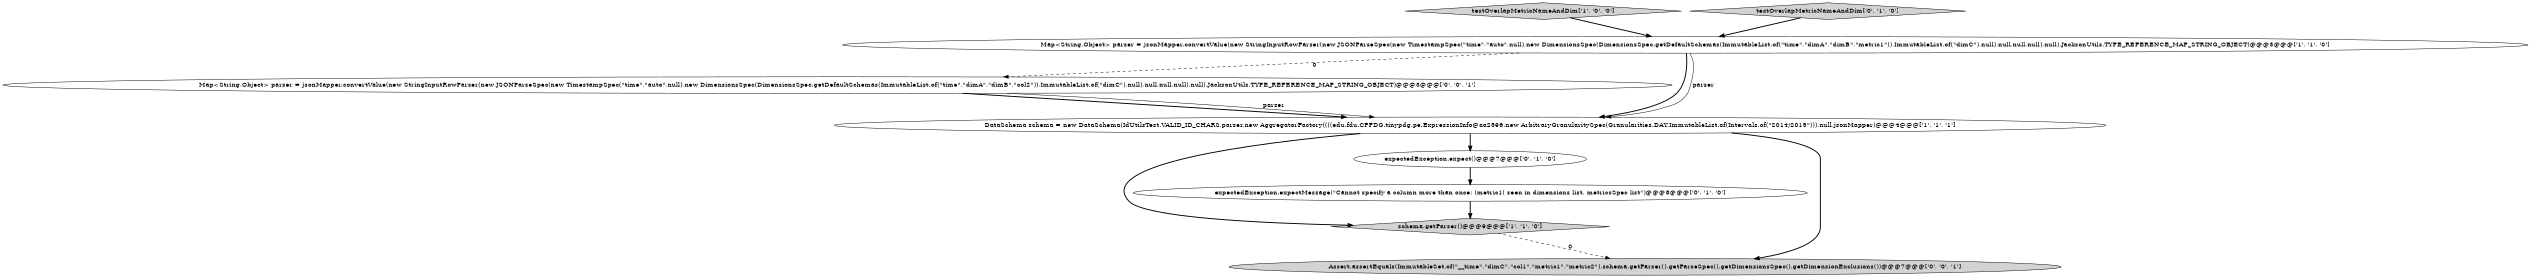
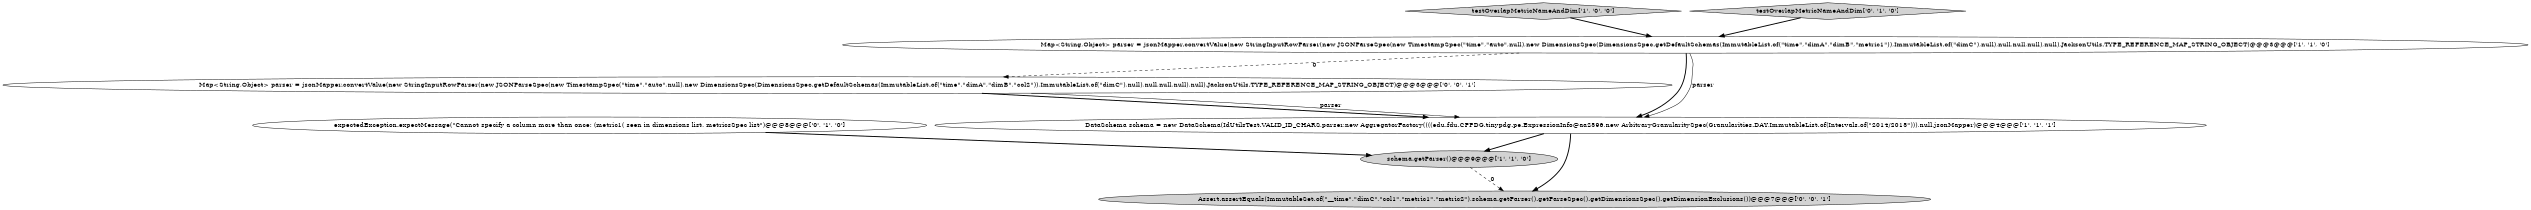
(1470, 159) -> none
(1470, 227) -> (1459, 159)
